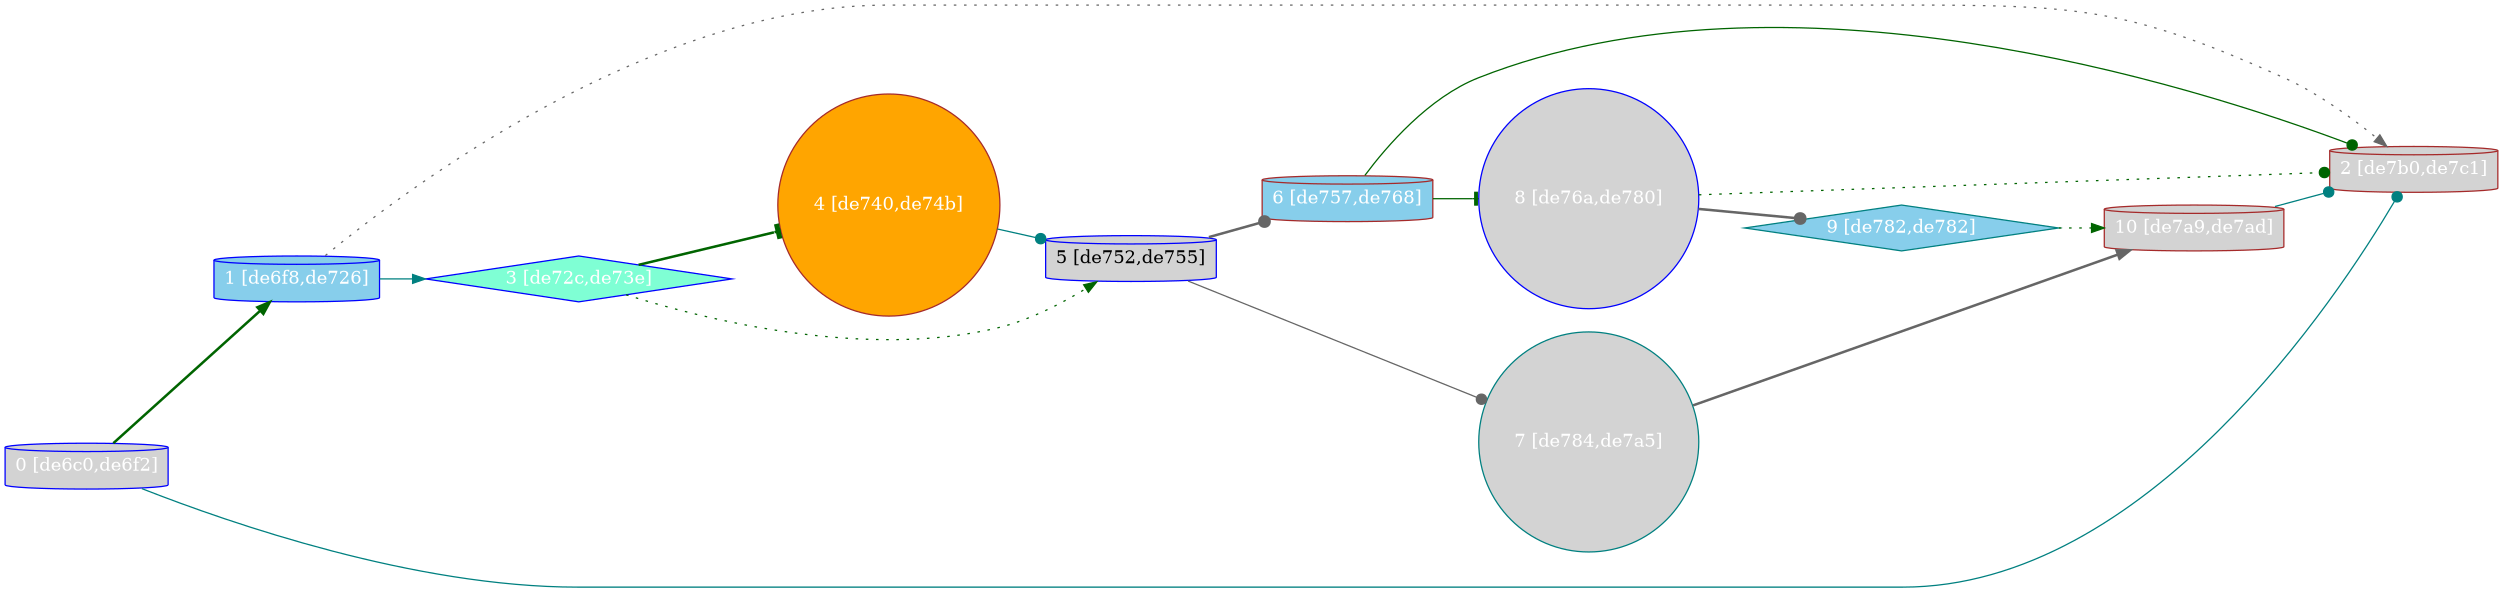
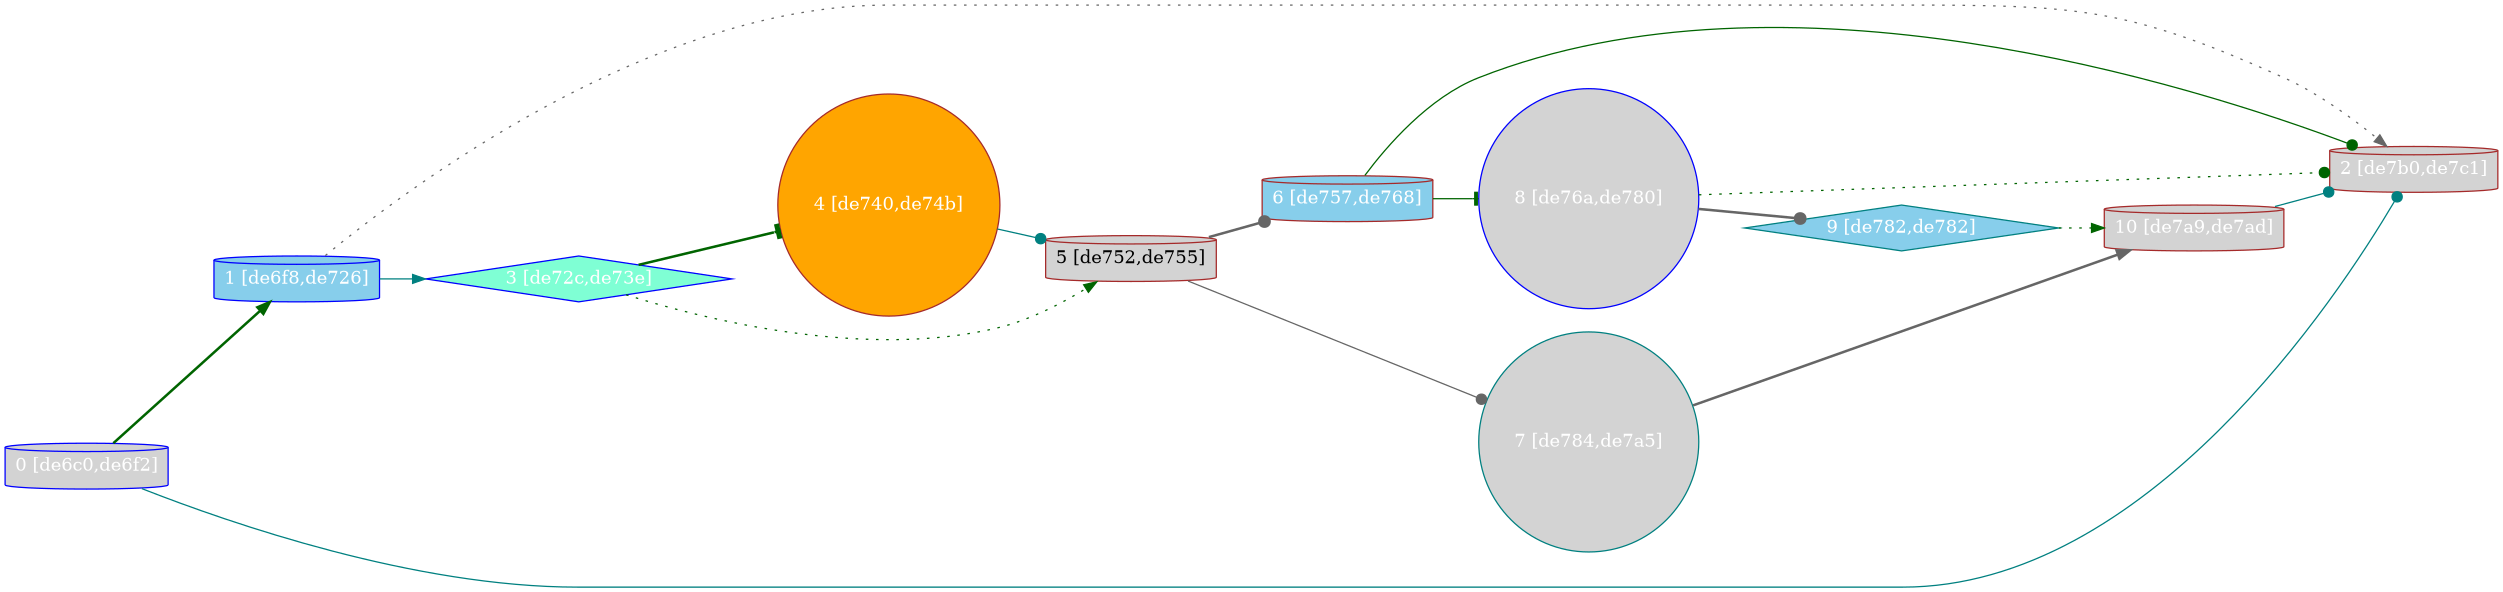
(1131, 259) -> (1131, 259)
